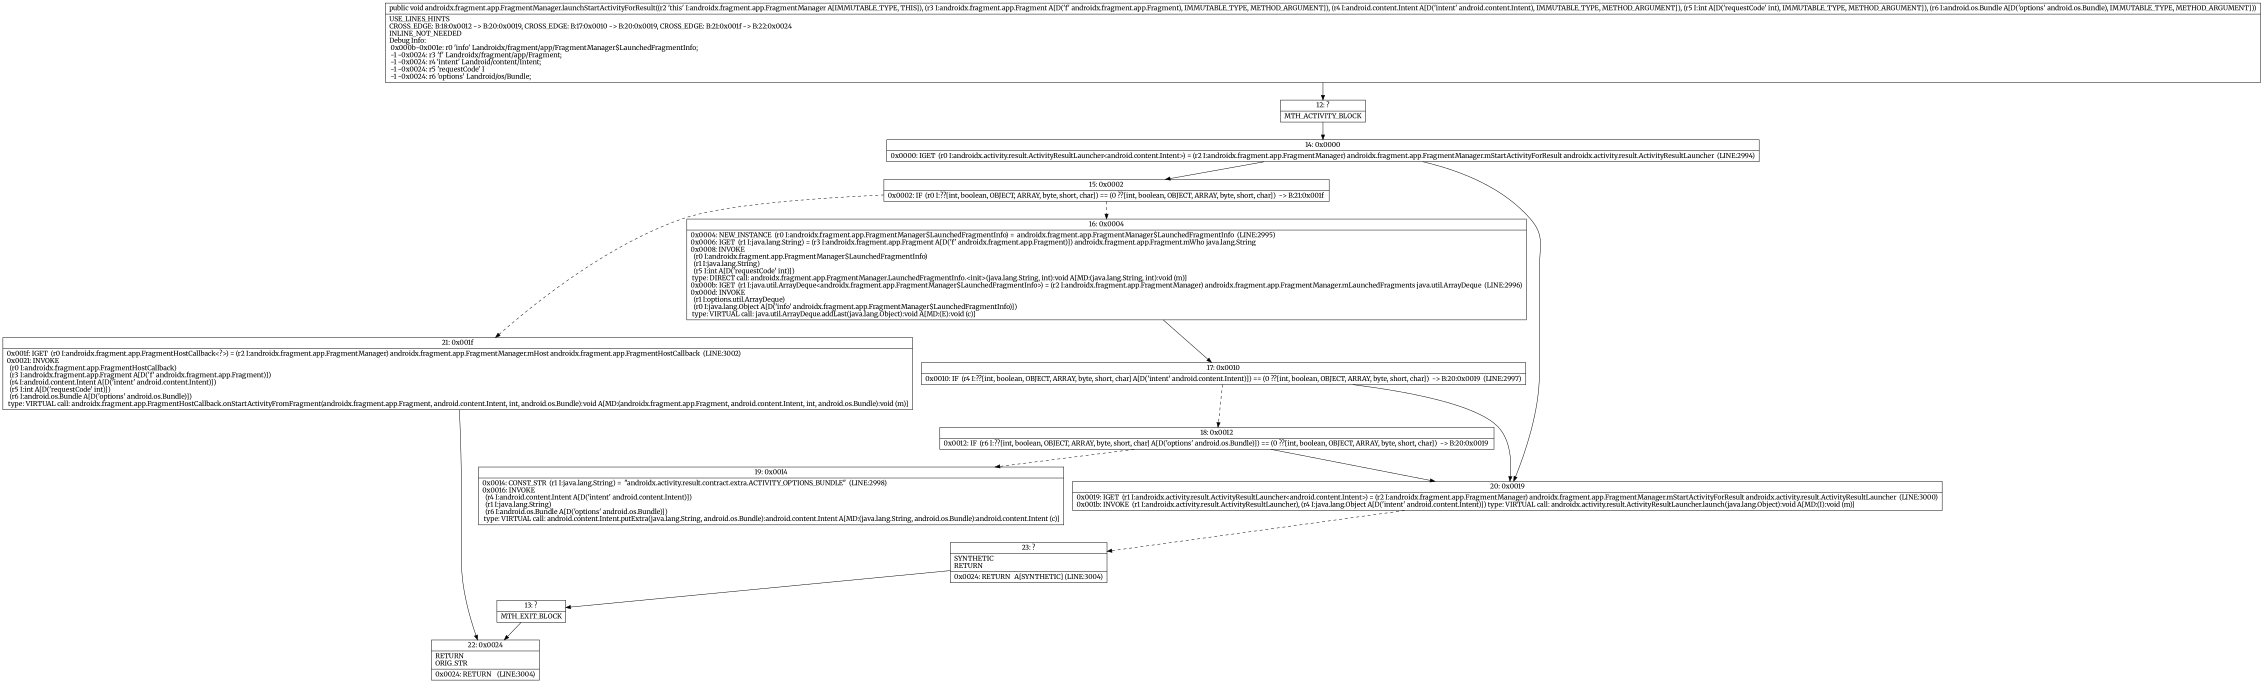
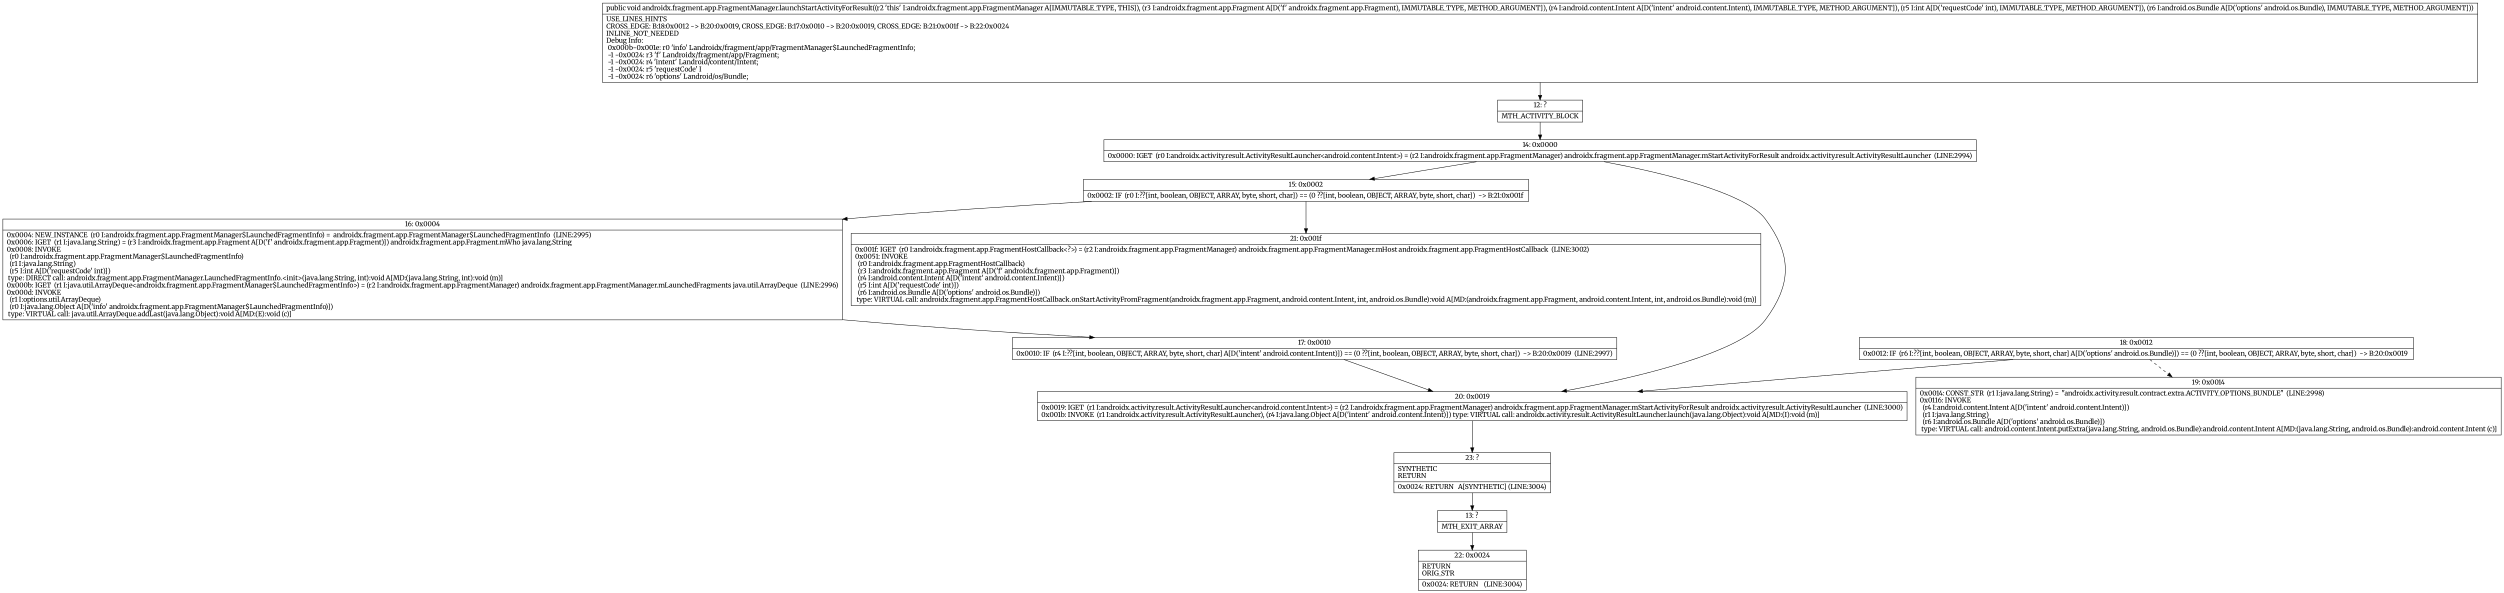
(1107, 208) -> (969, 209)
(676, 221) -> (1306, 215)
(34, 361) -> (883, 257)
(1221, 404) -> none
(510, 490) -> (1947, 401)
(462, 523) -> none
(1258, 531) -> (1472, 434)
(531, 617) -> (1472, 527)
